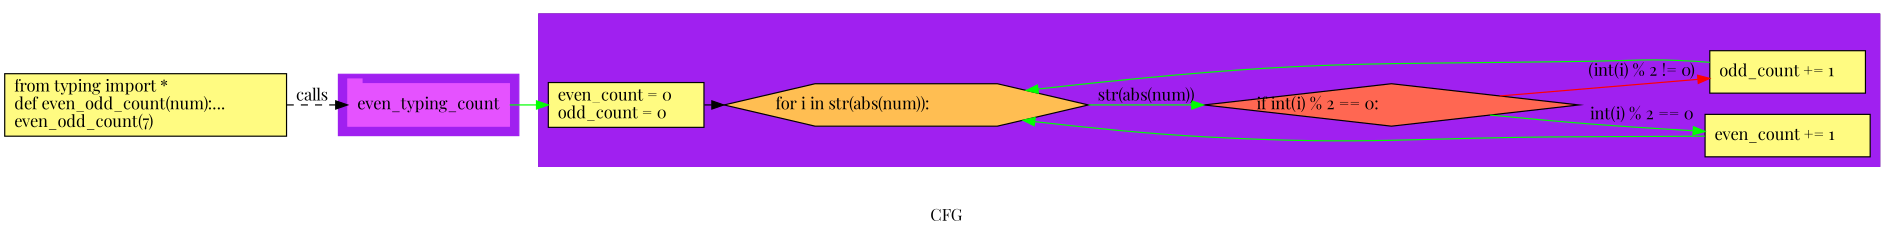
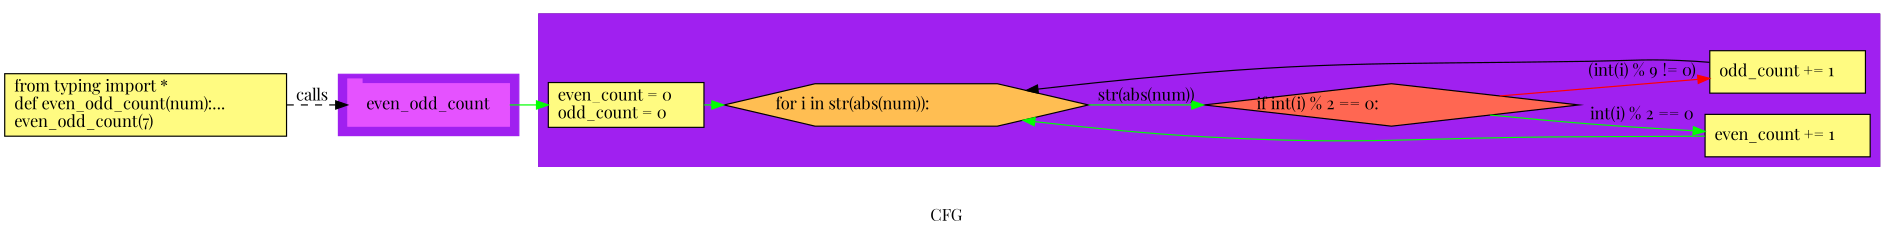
(1373, 64) -> (1373, 64)
(1642, 71) -> (1642, 71)
(429, 105) -> (429, 105)
(708, 105) -> (708, 105)
